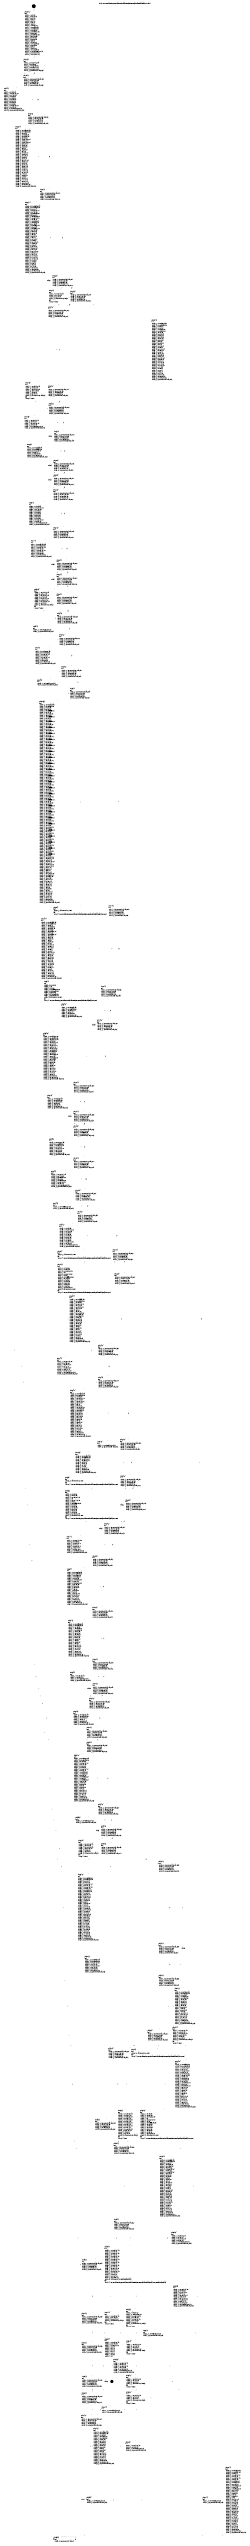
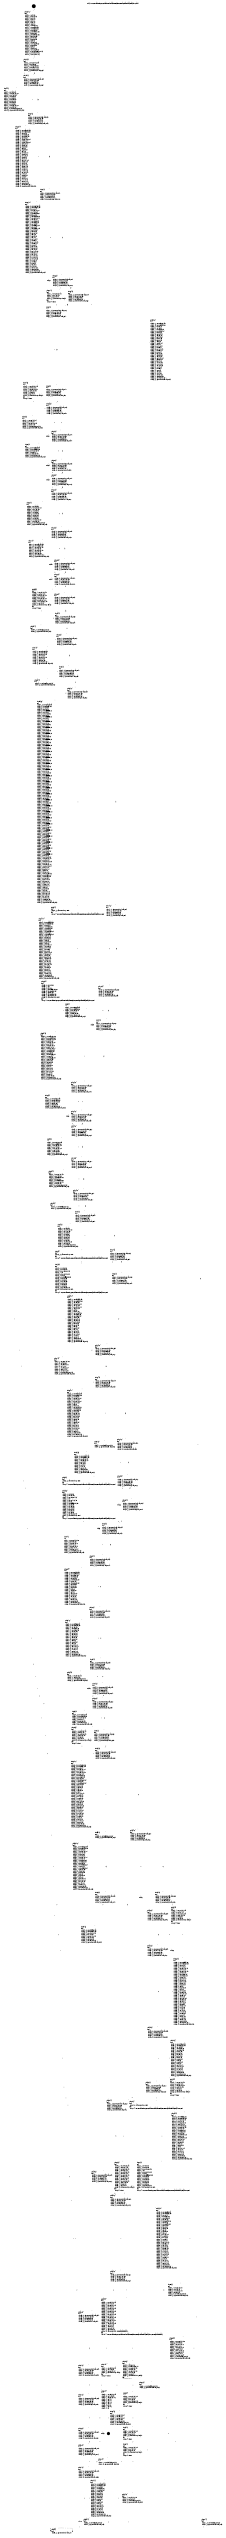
none -> (82, 1736)
(111, 1840) -> (105, 1865)
